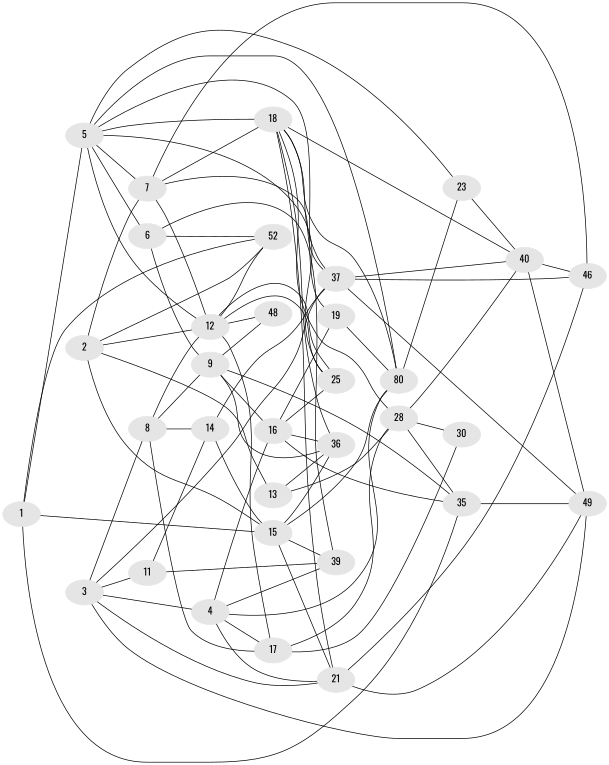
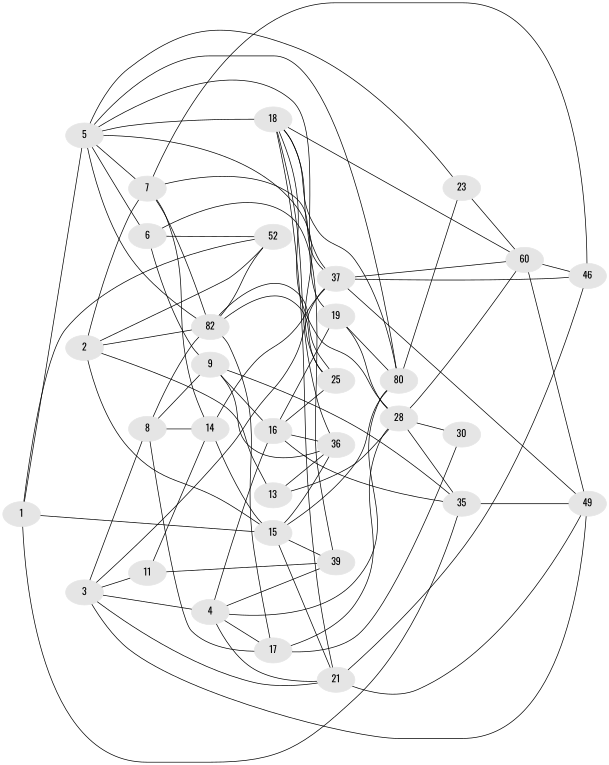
(206, 157) -> (182, 313)
(525, 260) -> (525, 260)
(273, 314) -> none
(210, 327) -> (210, 327)
none -> (367, 368)
